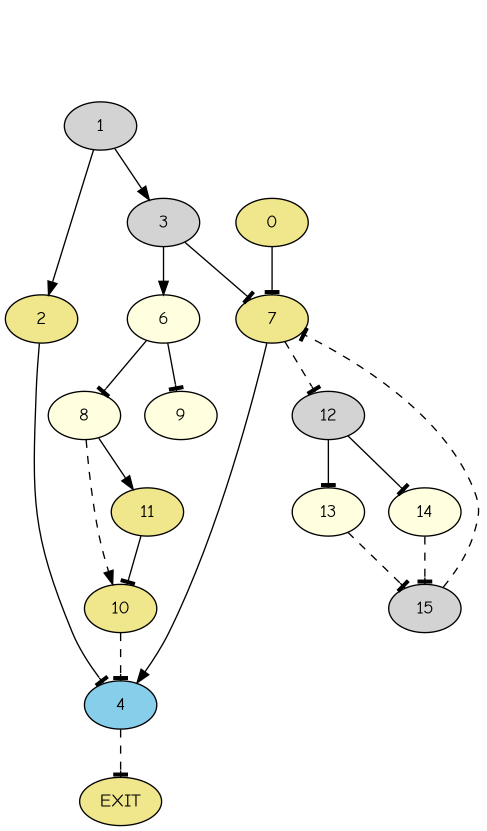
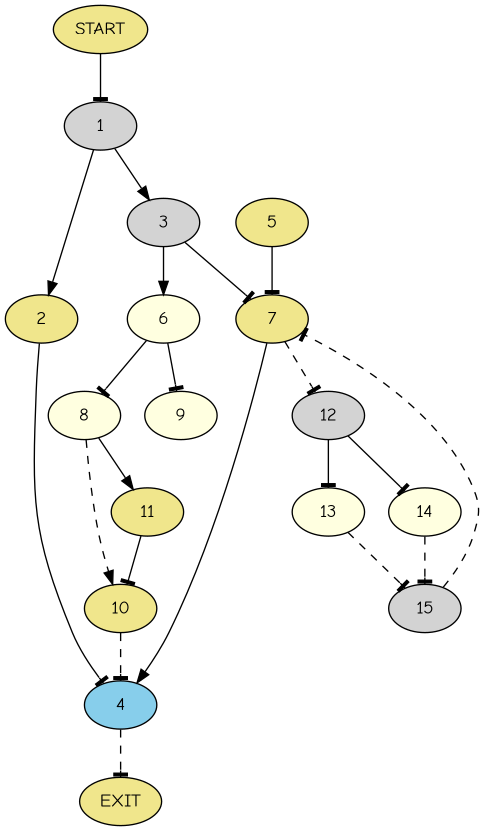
none -> (101, 29)
(272, 222) -> (272, 222)
